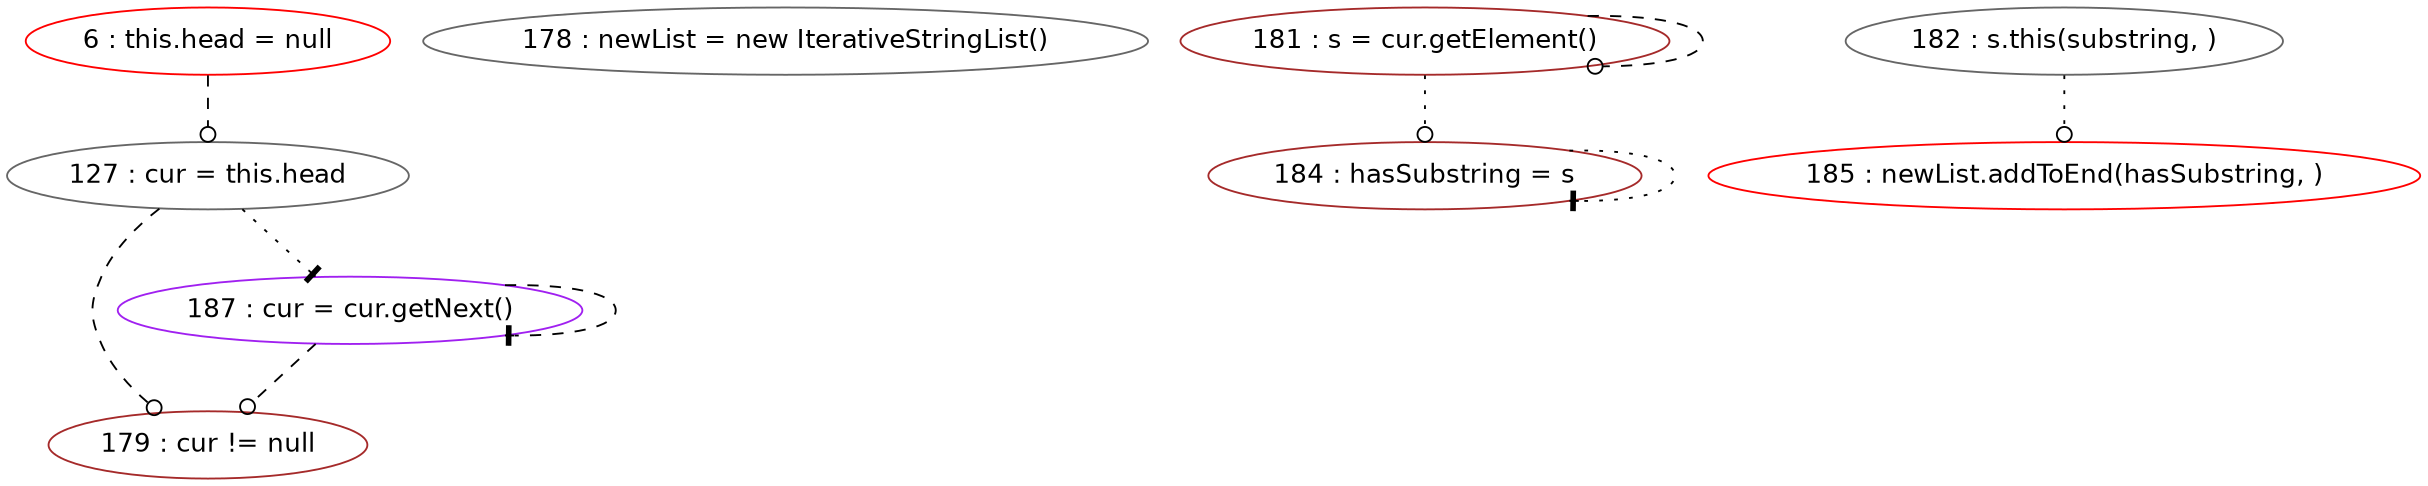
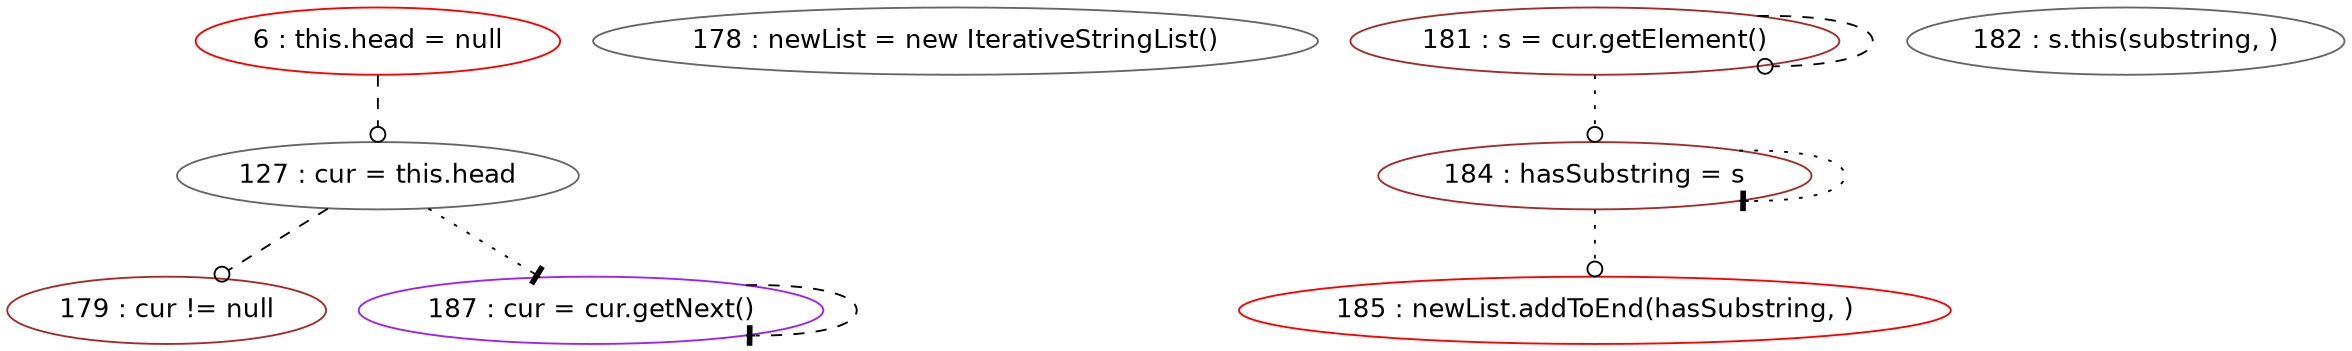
(2064, 101) -> (1595, 236)
(285, 373) -> none
